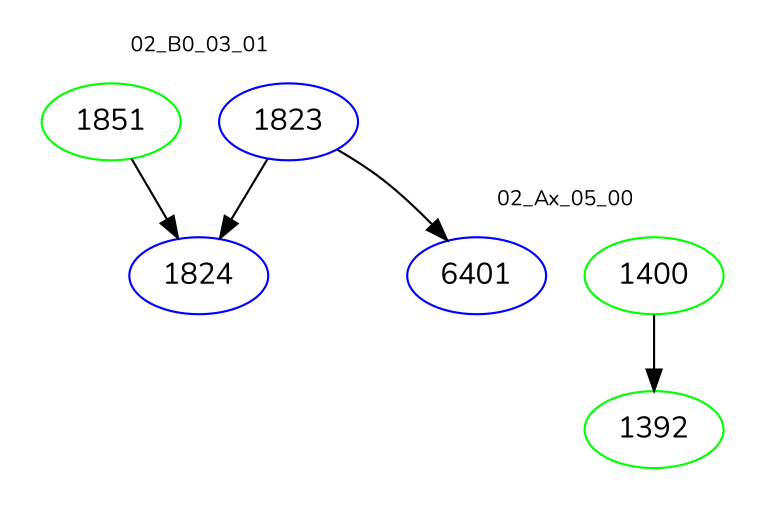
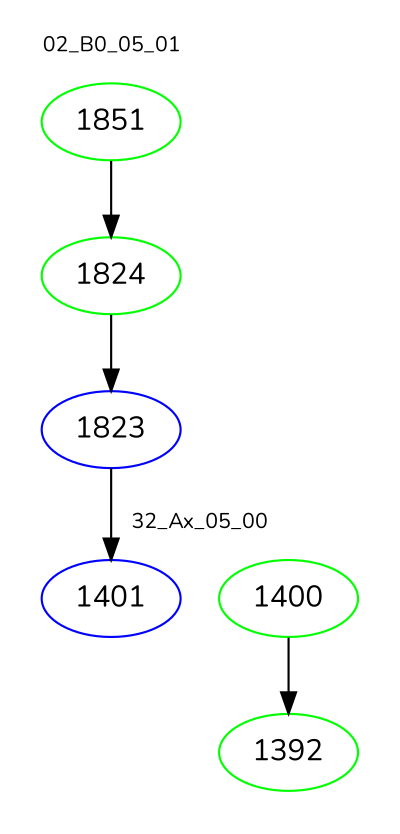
(200, 46) -> (112, 46)
(249, 189) -> (111, 342)
(565, 200) -> (200, 523)
(199, 276) -> (111, 276)
(477, 276) -> (111, 598)
